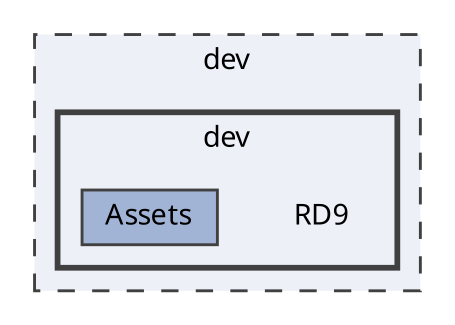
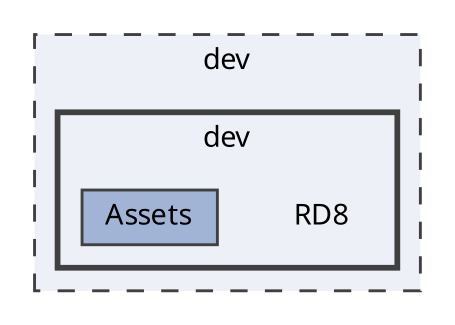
(322, 217) -> (322, 217)
